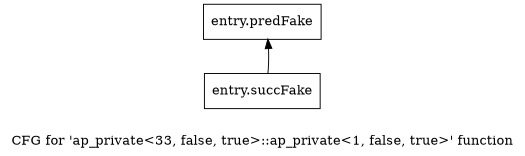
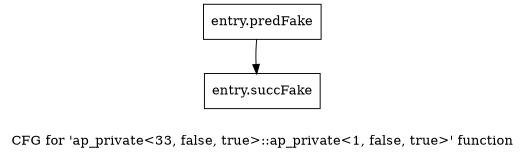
(269, 61) -> (256, 52)
